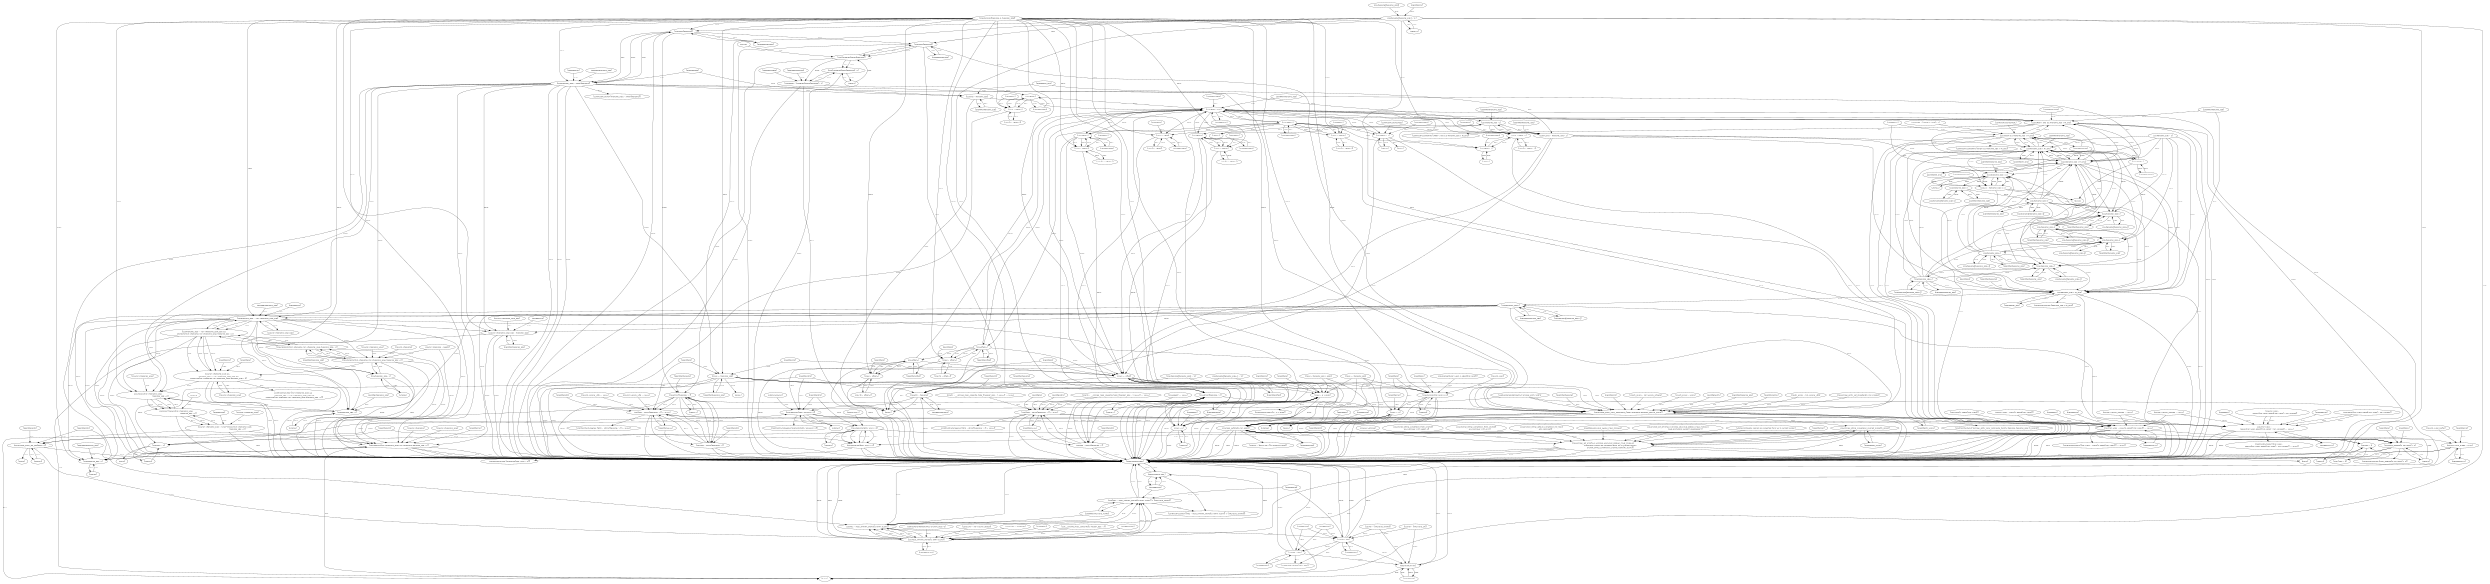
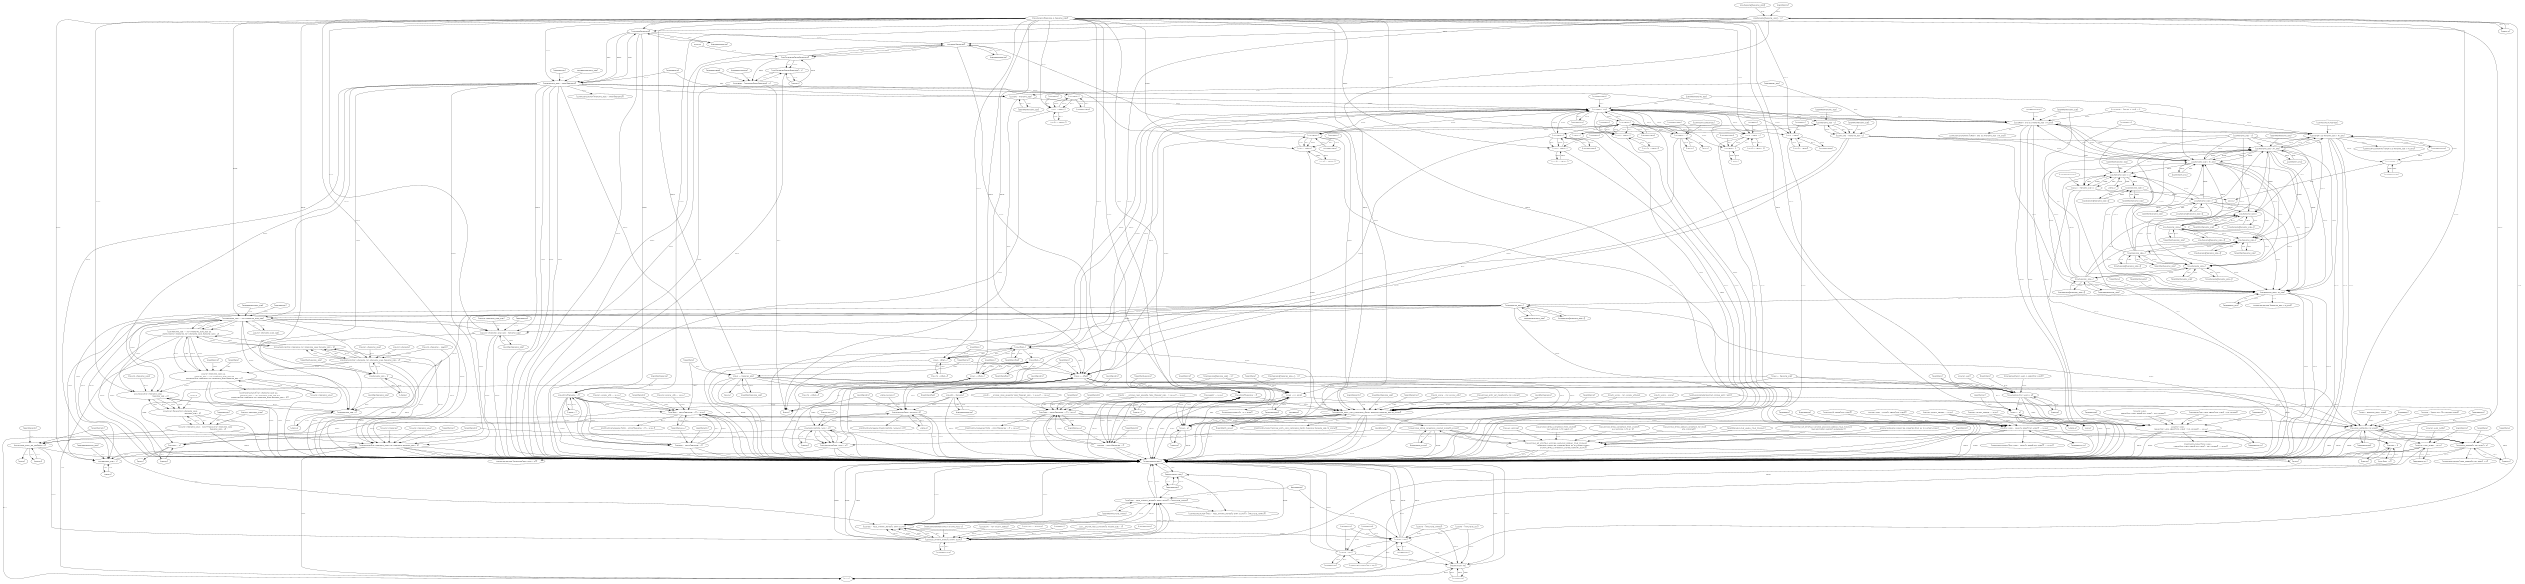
(2040, 131) -> (2081, 116)
(1327, 386) -> none
(1251, 436) -> (2403, 420)
(1321, 553) -> (1381, 553)
